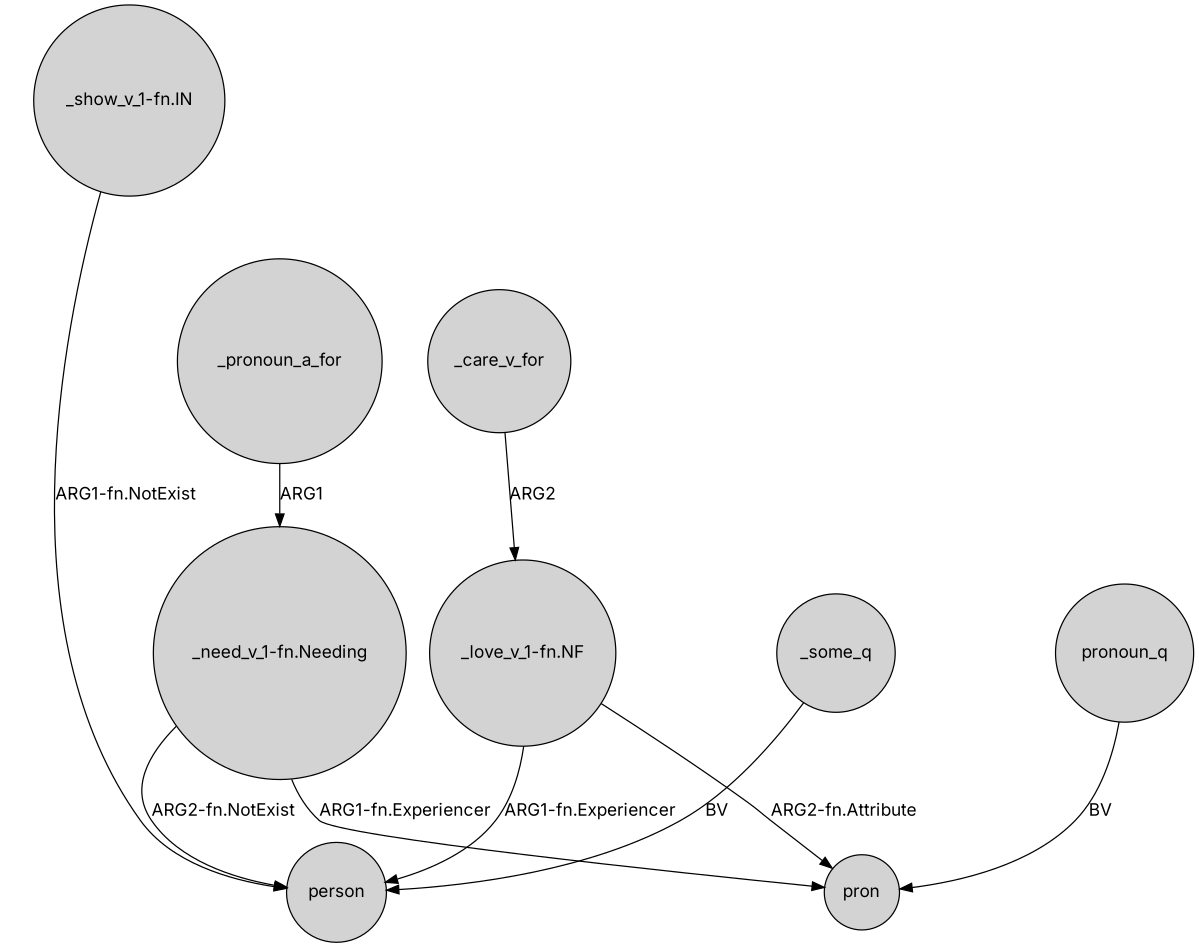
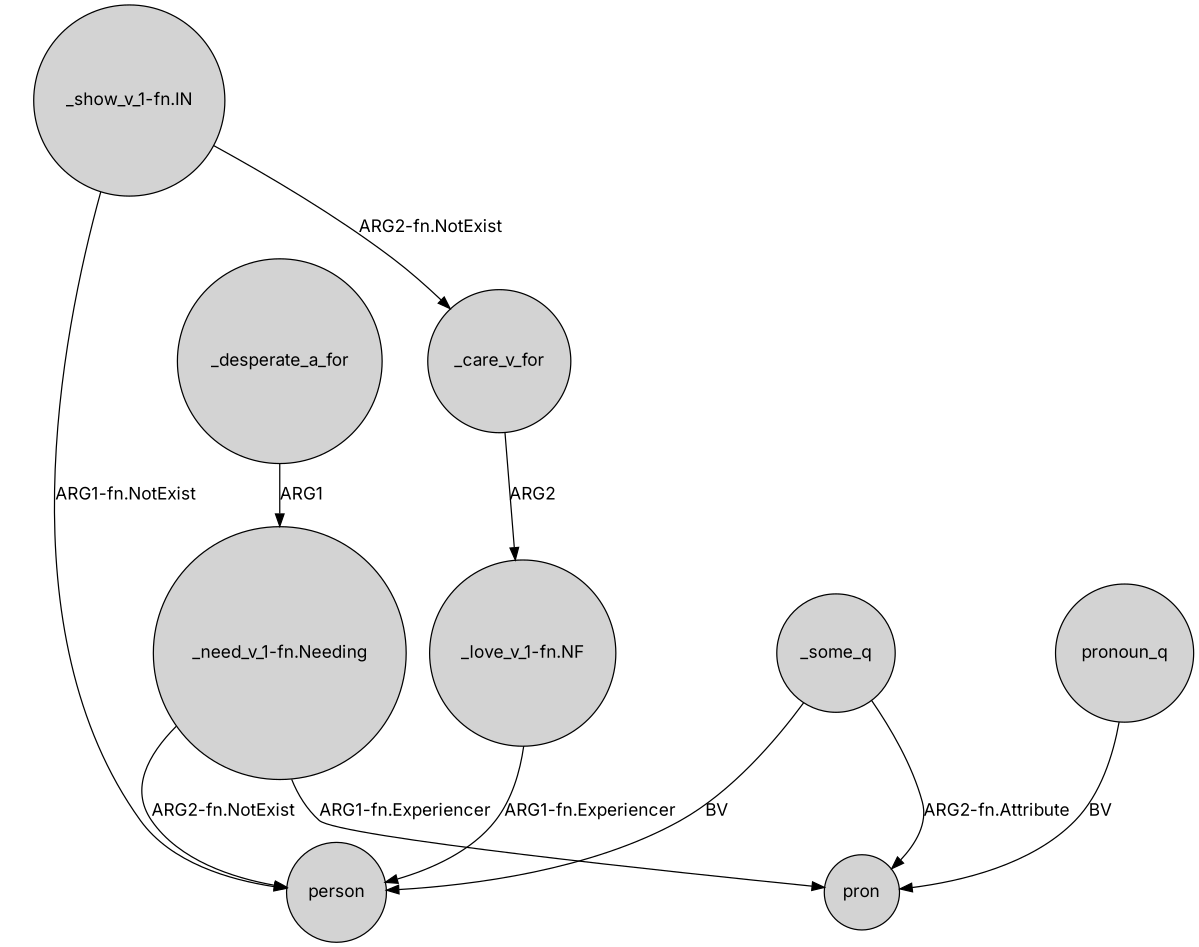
none -> (332, 216)
(280, 361) -> (280, 361)
(714, 779) -> (914, 779)
